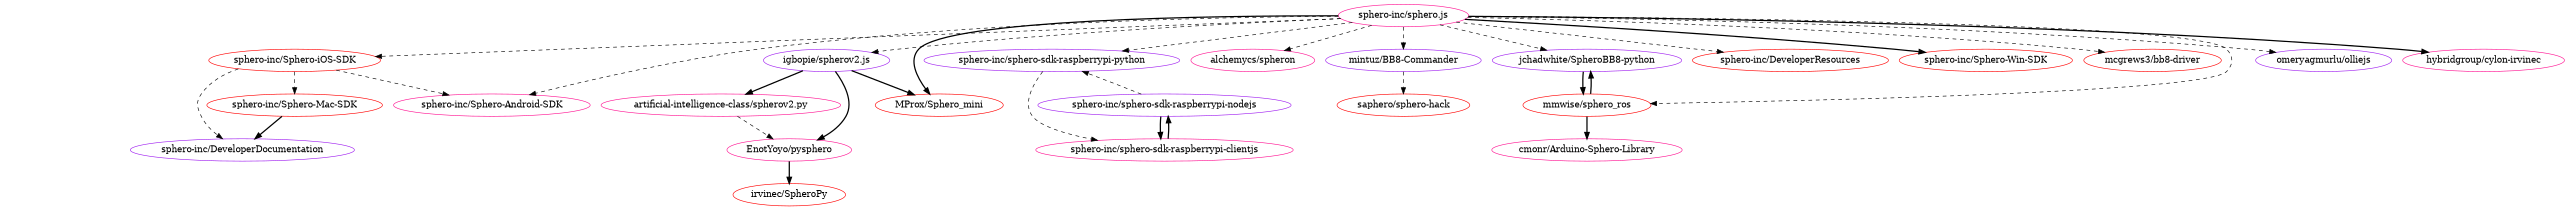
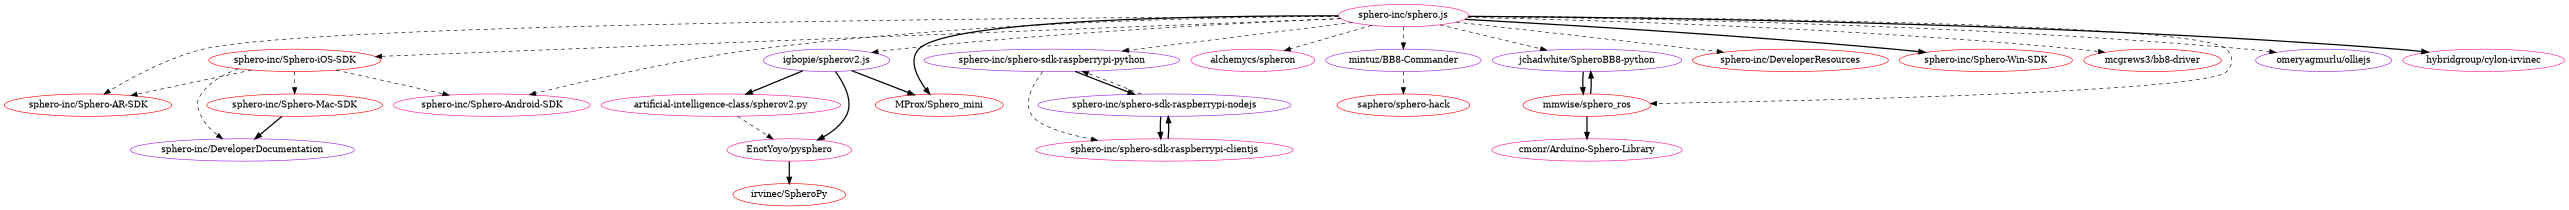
none -> (1102, 82)
none -> (88, 105)
